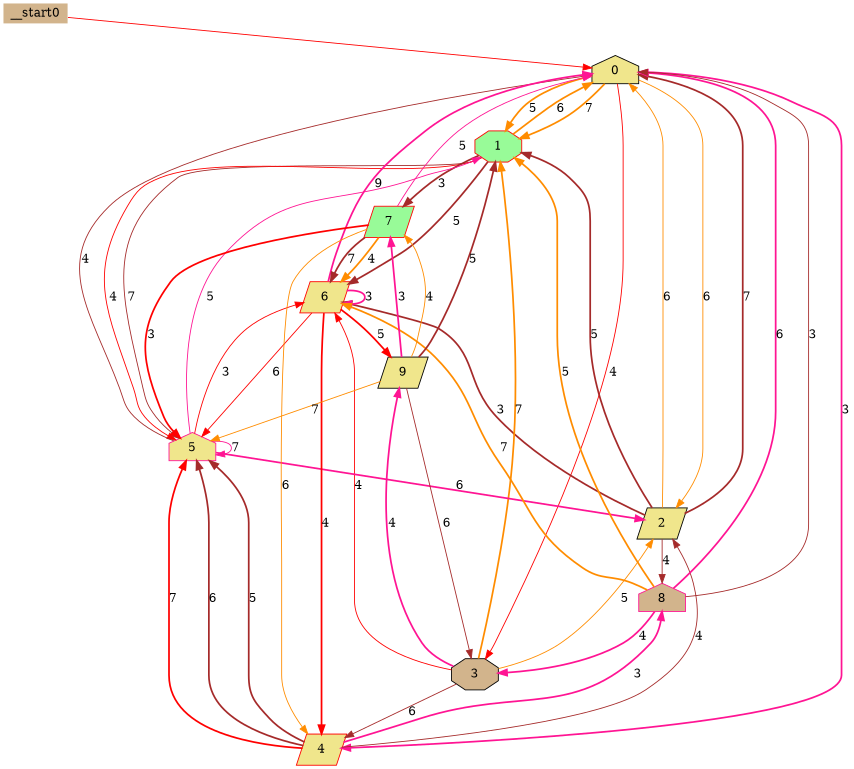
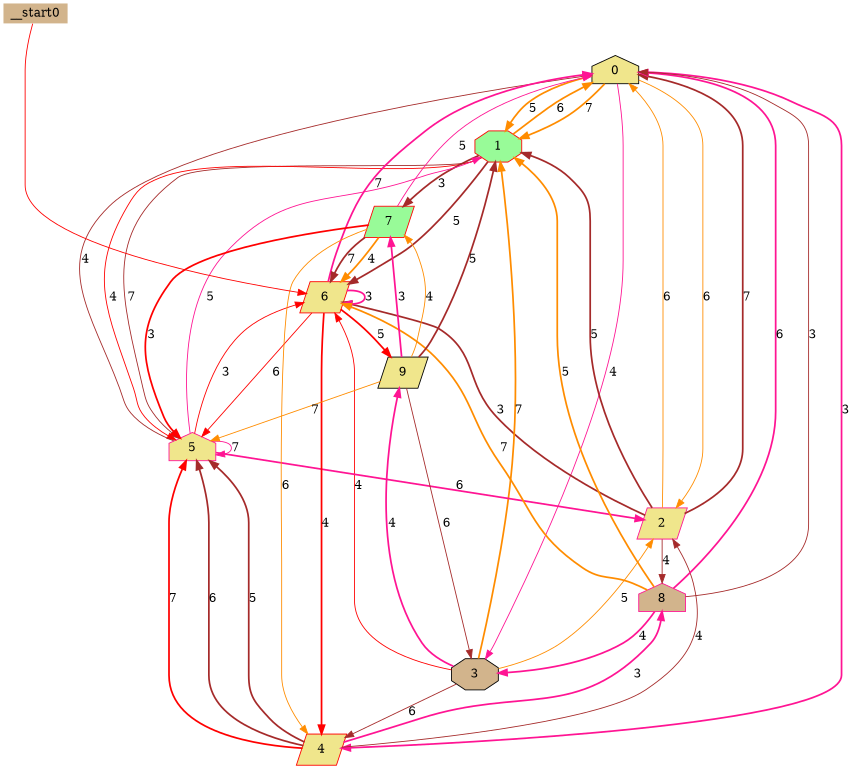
(325, 42) -> (74, 232)
(379, 184) -> (379, 184)
(604, 378) -> (604, 378)
(662, 523) -> (662, 523)
